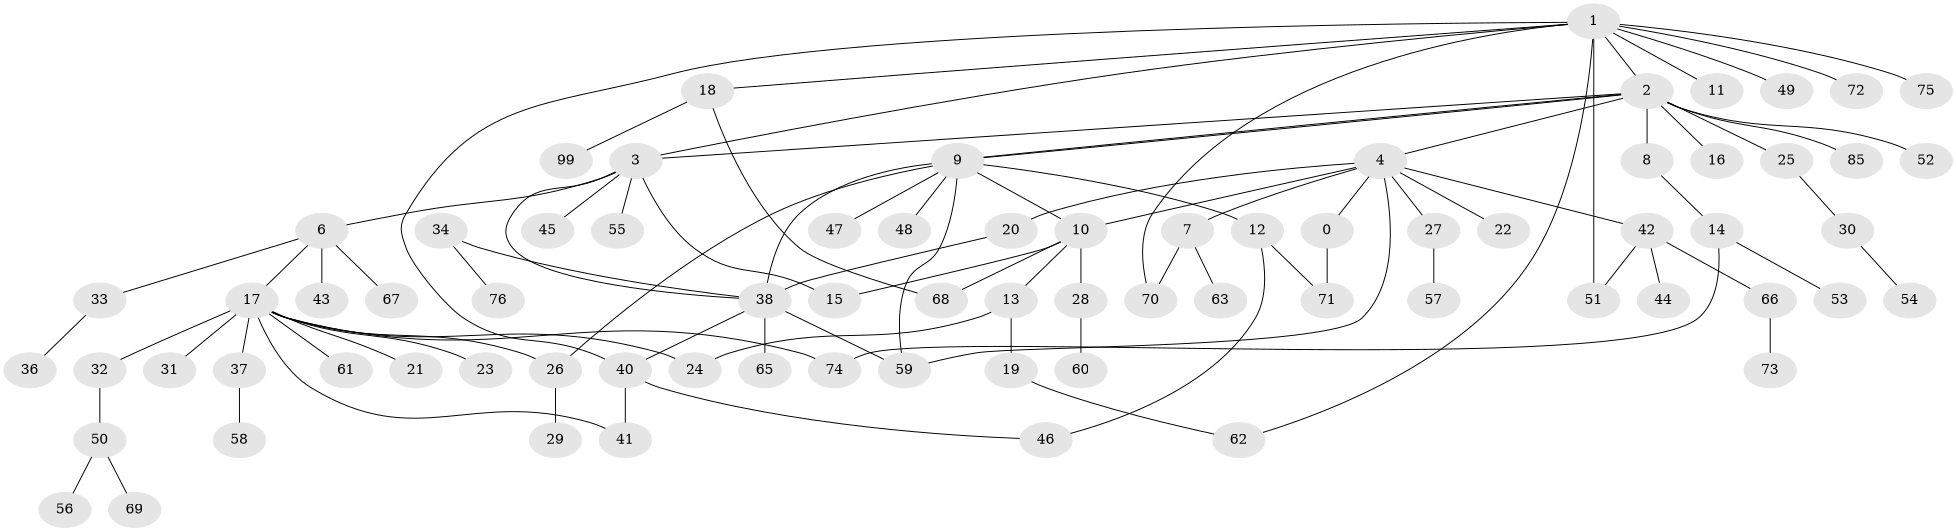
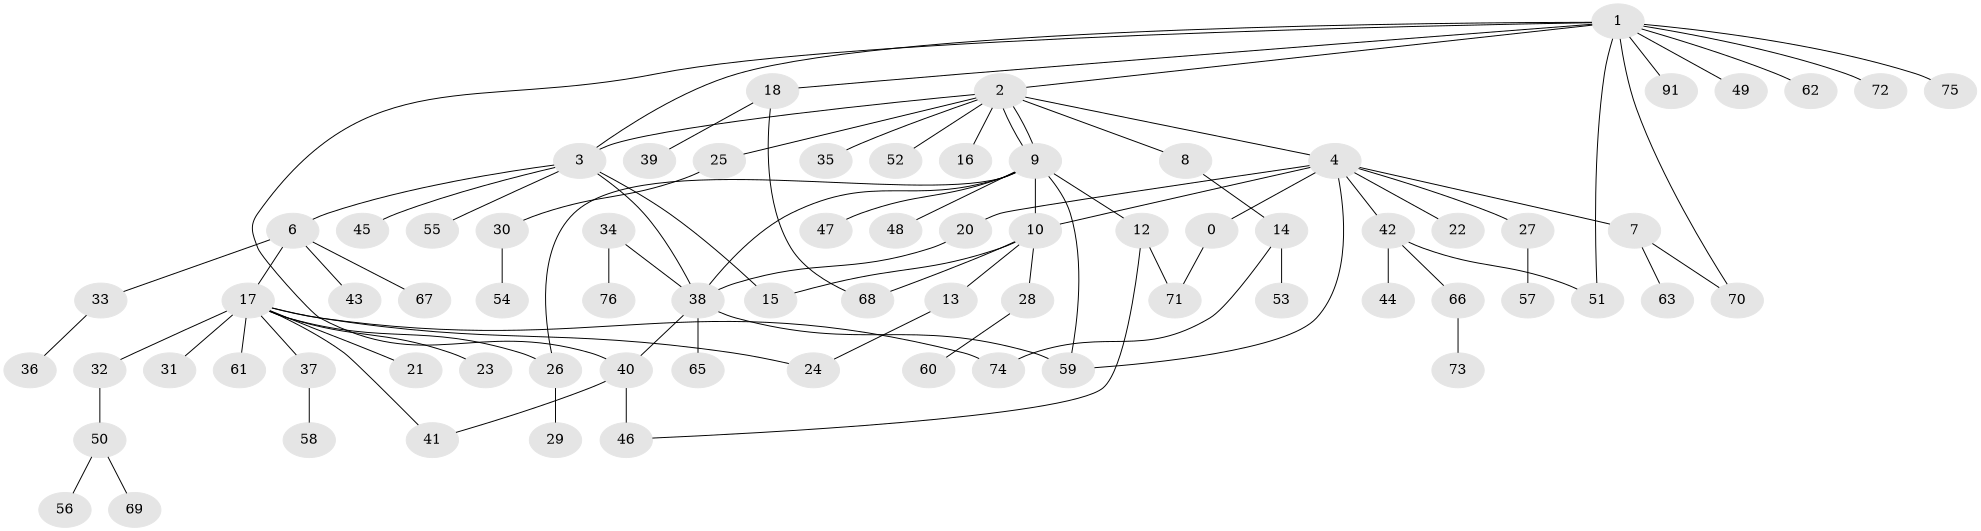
(1717, 91) -> (1671, 91)
(566, 161) -> (650, 161)
(1856, 161) -> (826, 161)
(1011, 370) -> none
